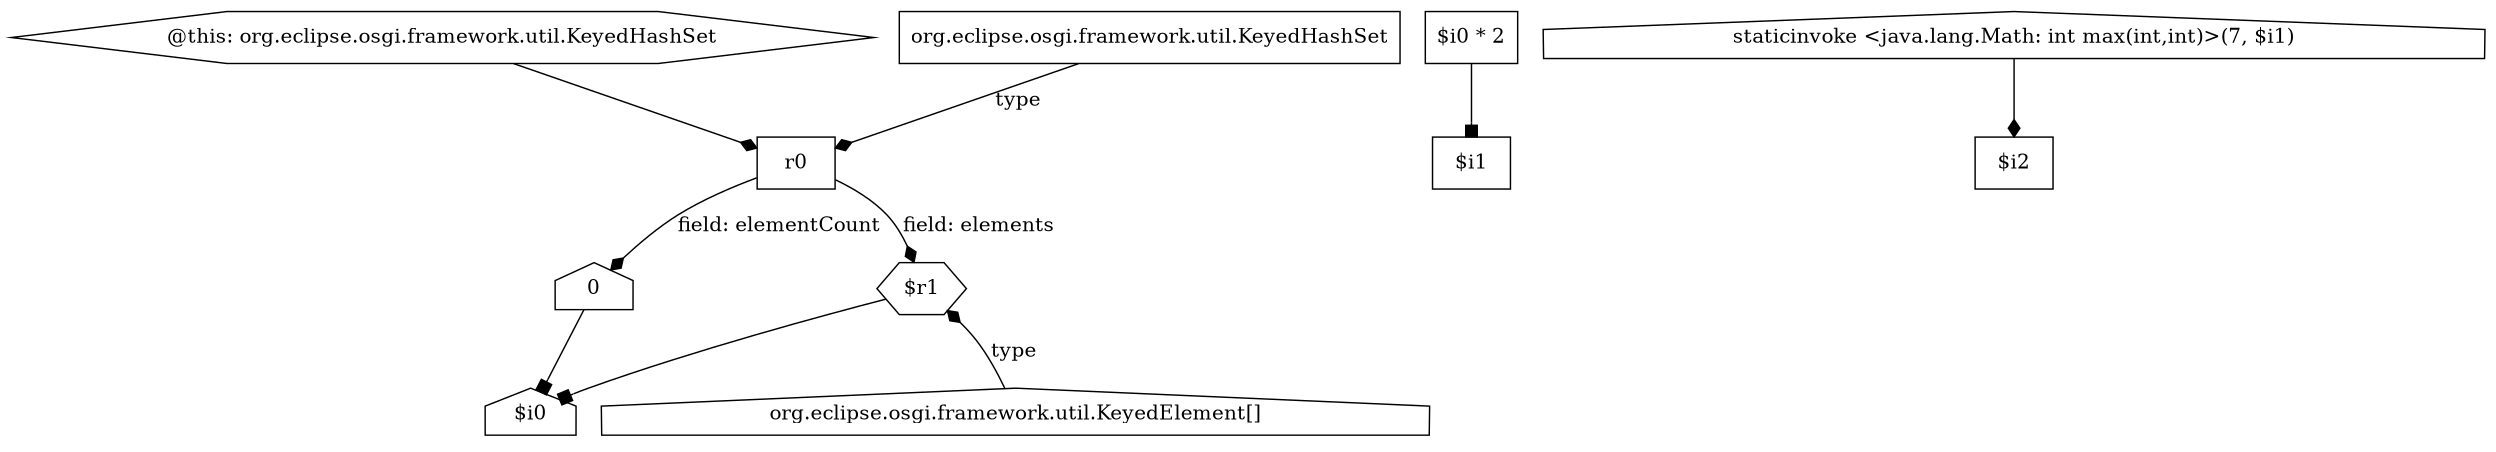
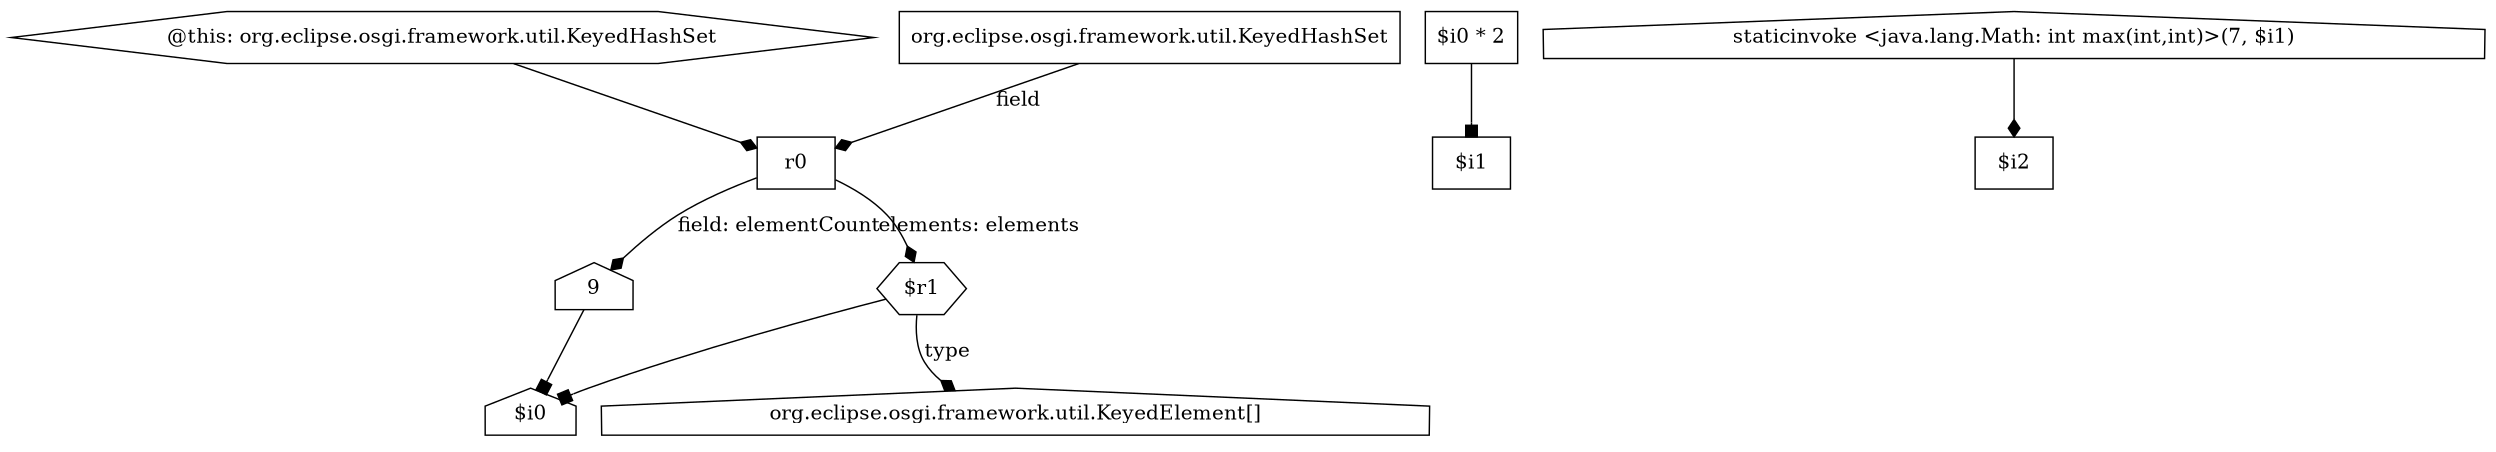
(1018, 100) -> (1018, 100)
(979, 226) -> (979, 226)
(594, 289) -> (594, 289)
(985, 353) -> (920, 351)
